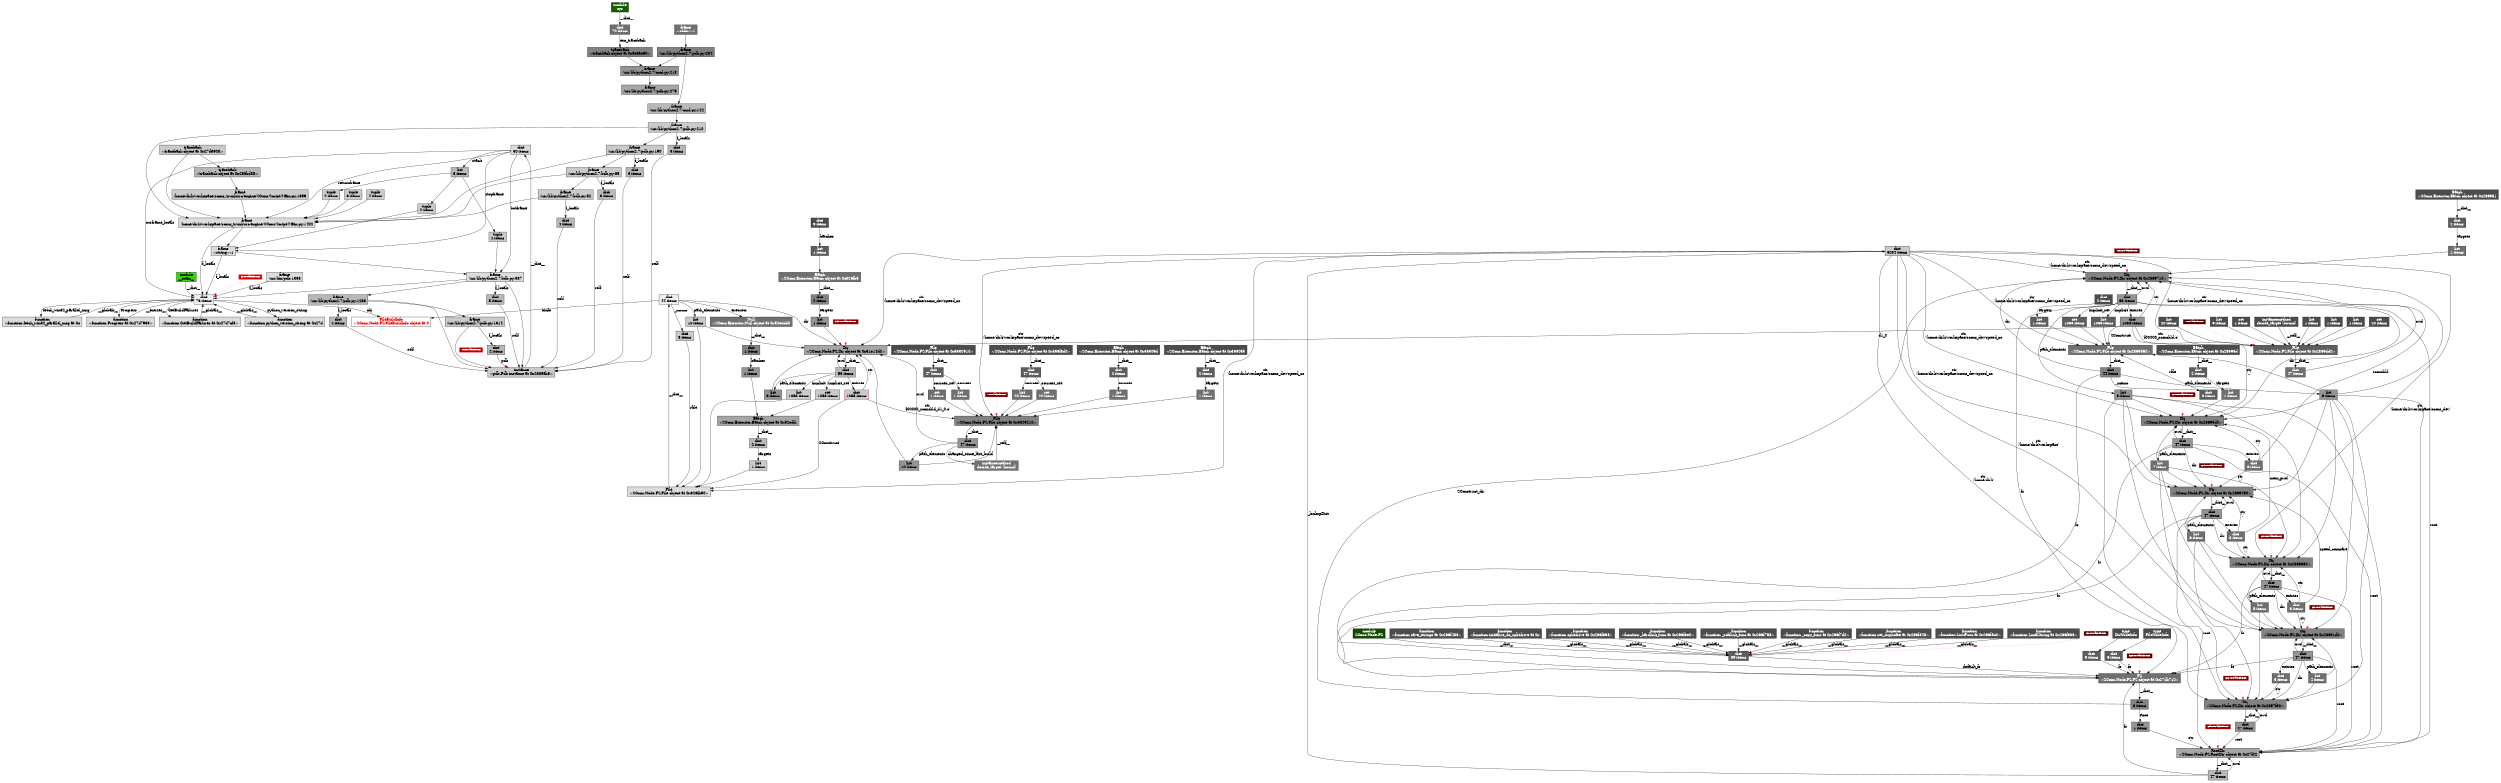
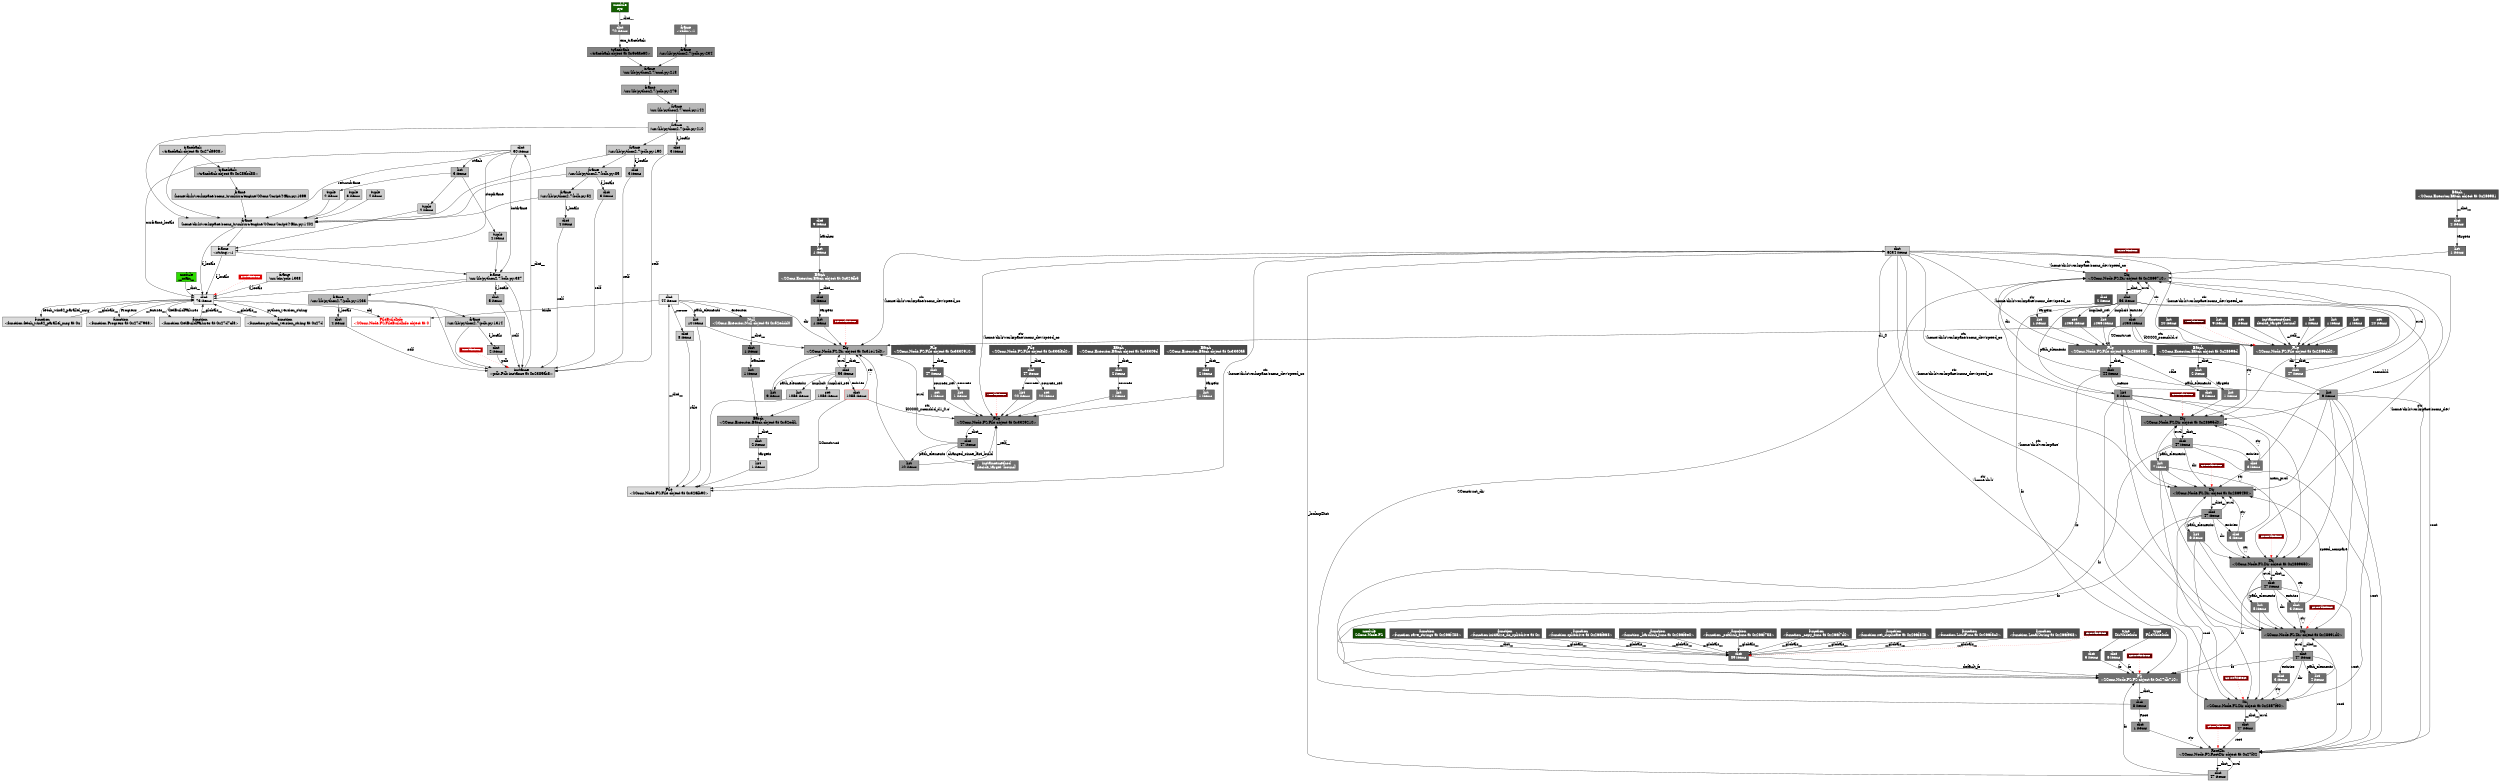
(683, 79) -> (662, 98)
none -> (2006, 337)
